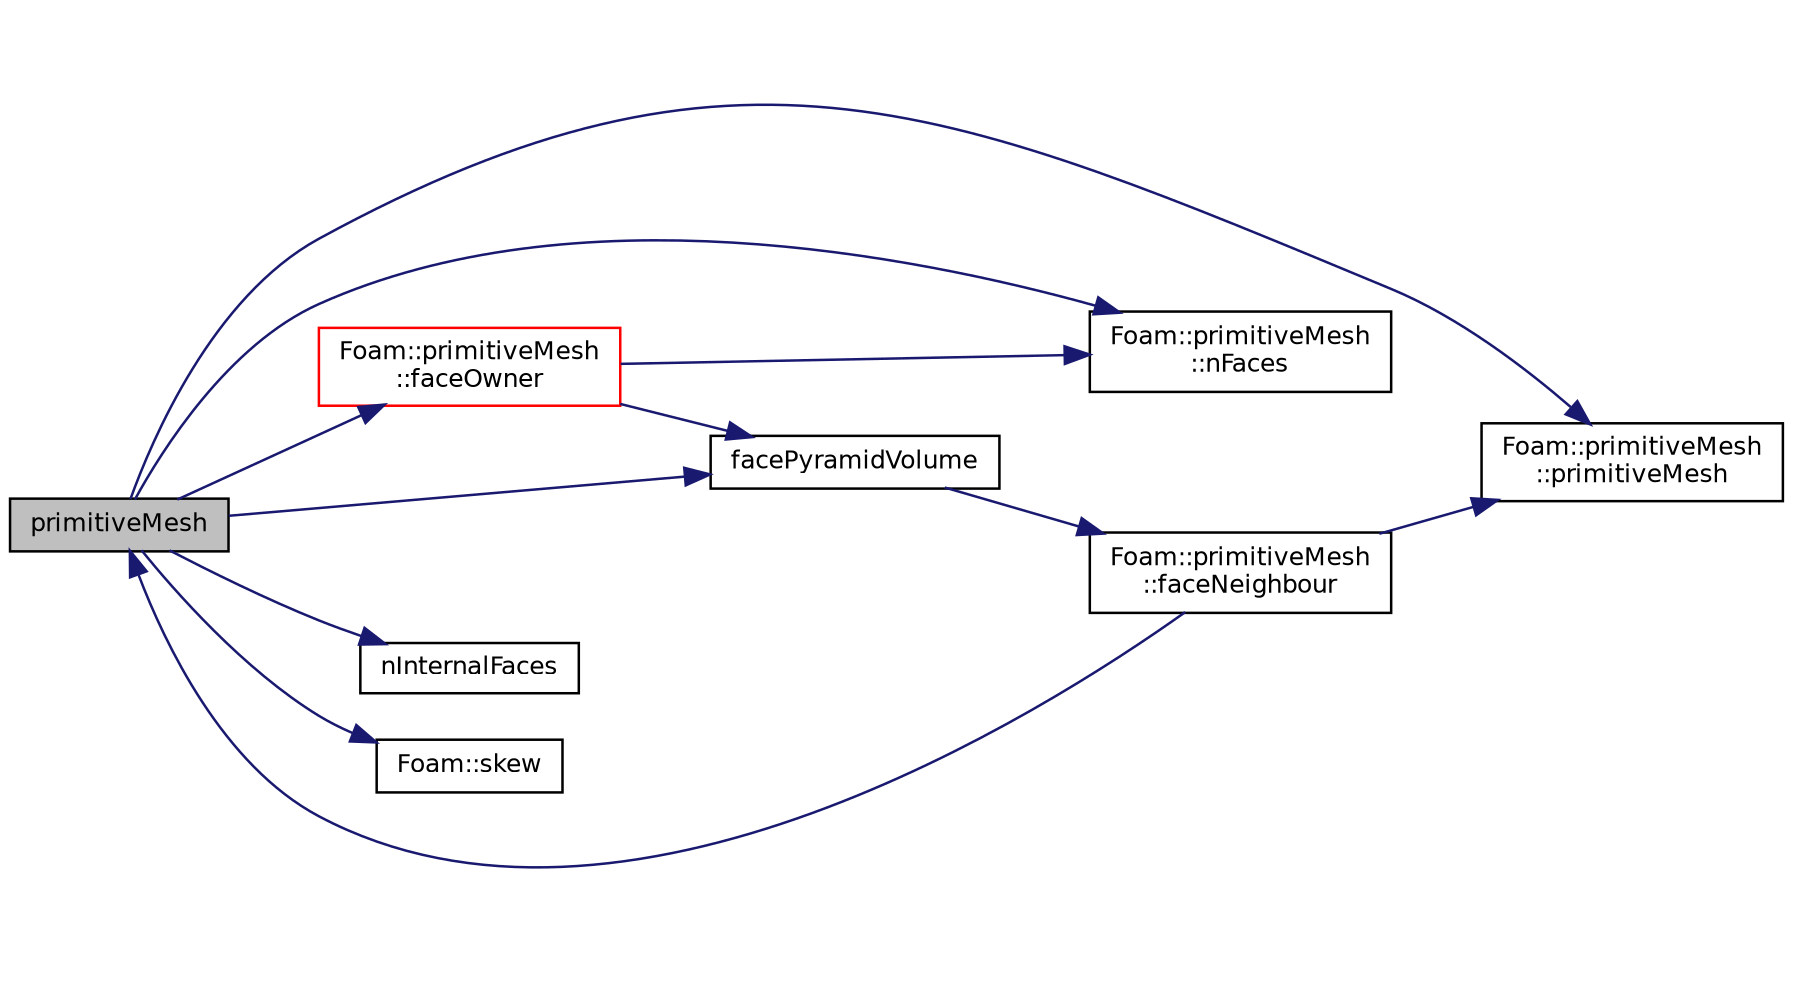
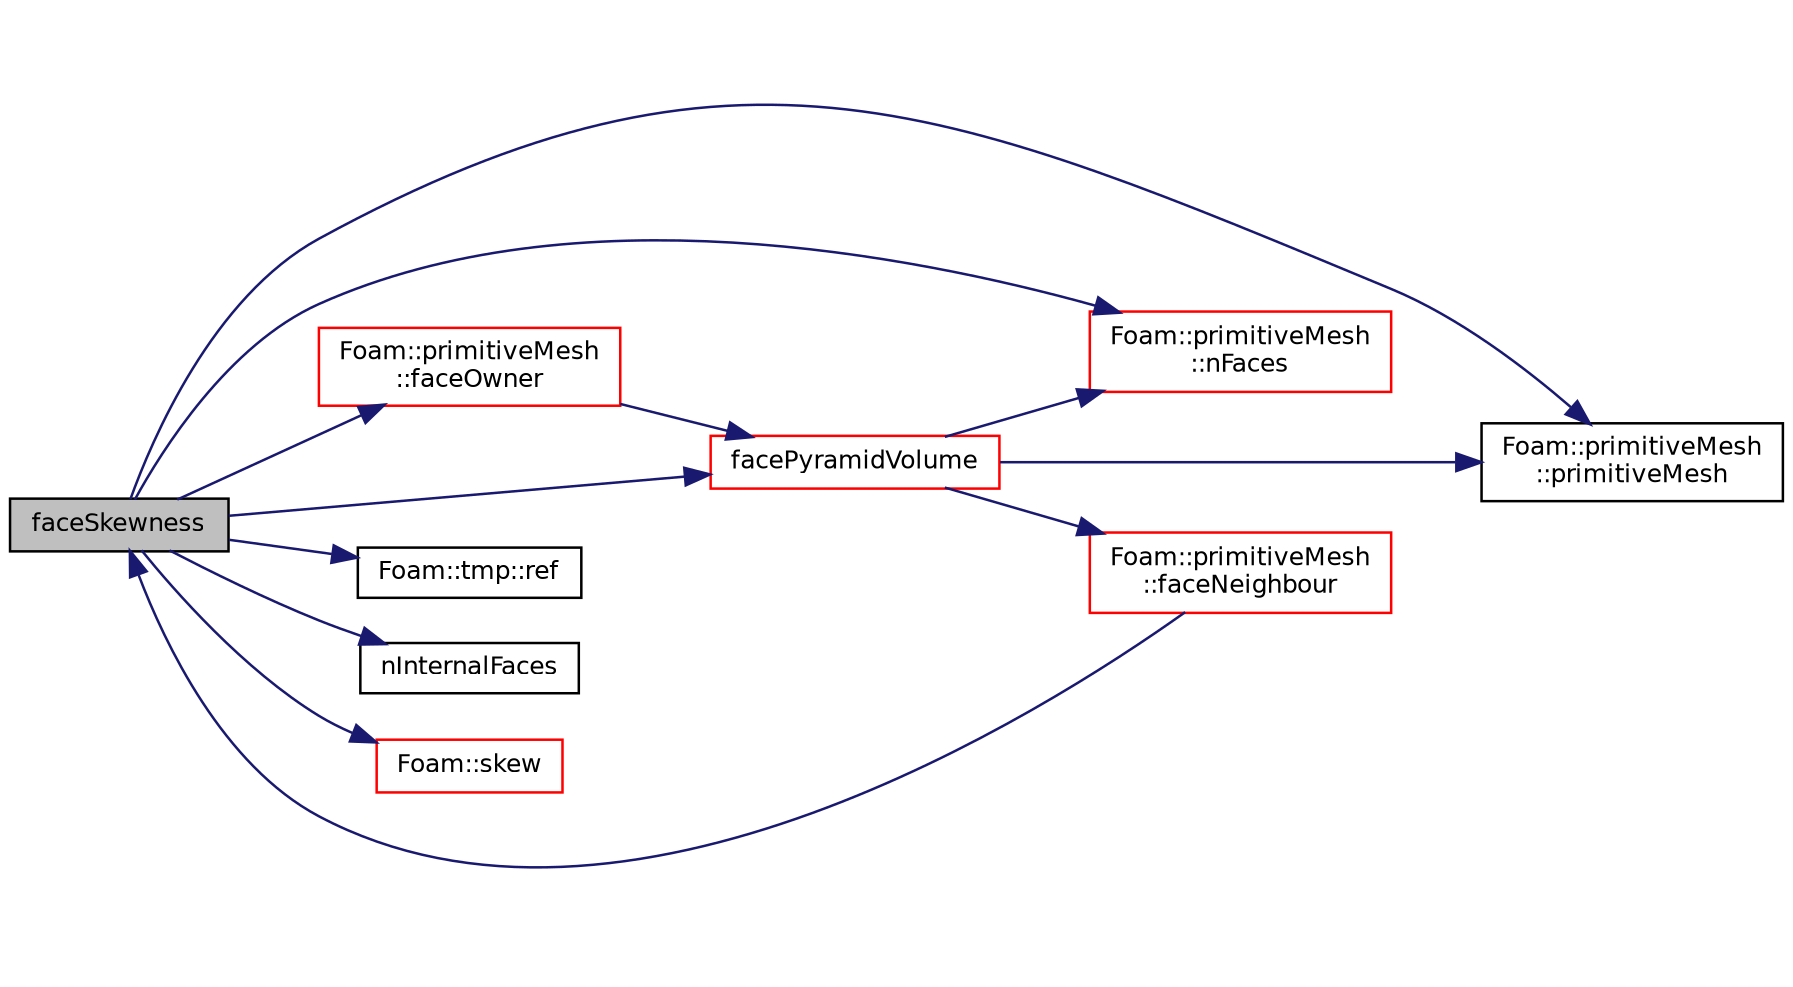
(1240, 352) -> (1240, 352)
(843, 359) -> (1012, 417)
(855, 462) -> (855, 462)
(1426, 520) -> (1228, 462)
(119, 525) -> (119, 525)
none -> (470, 573)
(1240, 573) -> (1240, 573)
(470, 766) -> (470, 766)
